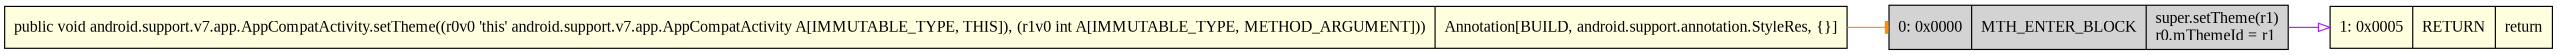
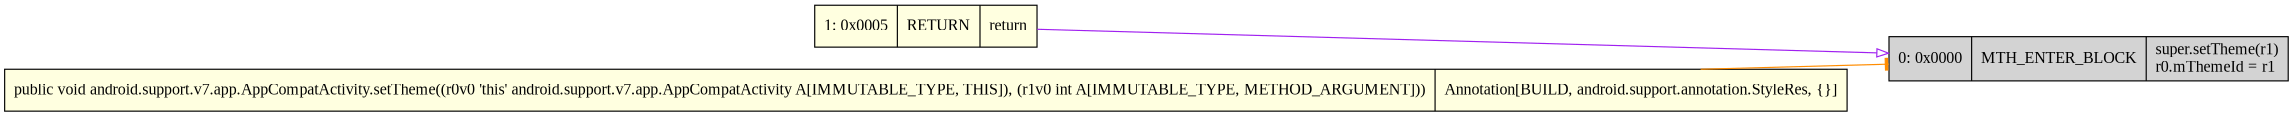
(2303, 27) -> (1457, 41)
